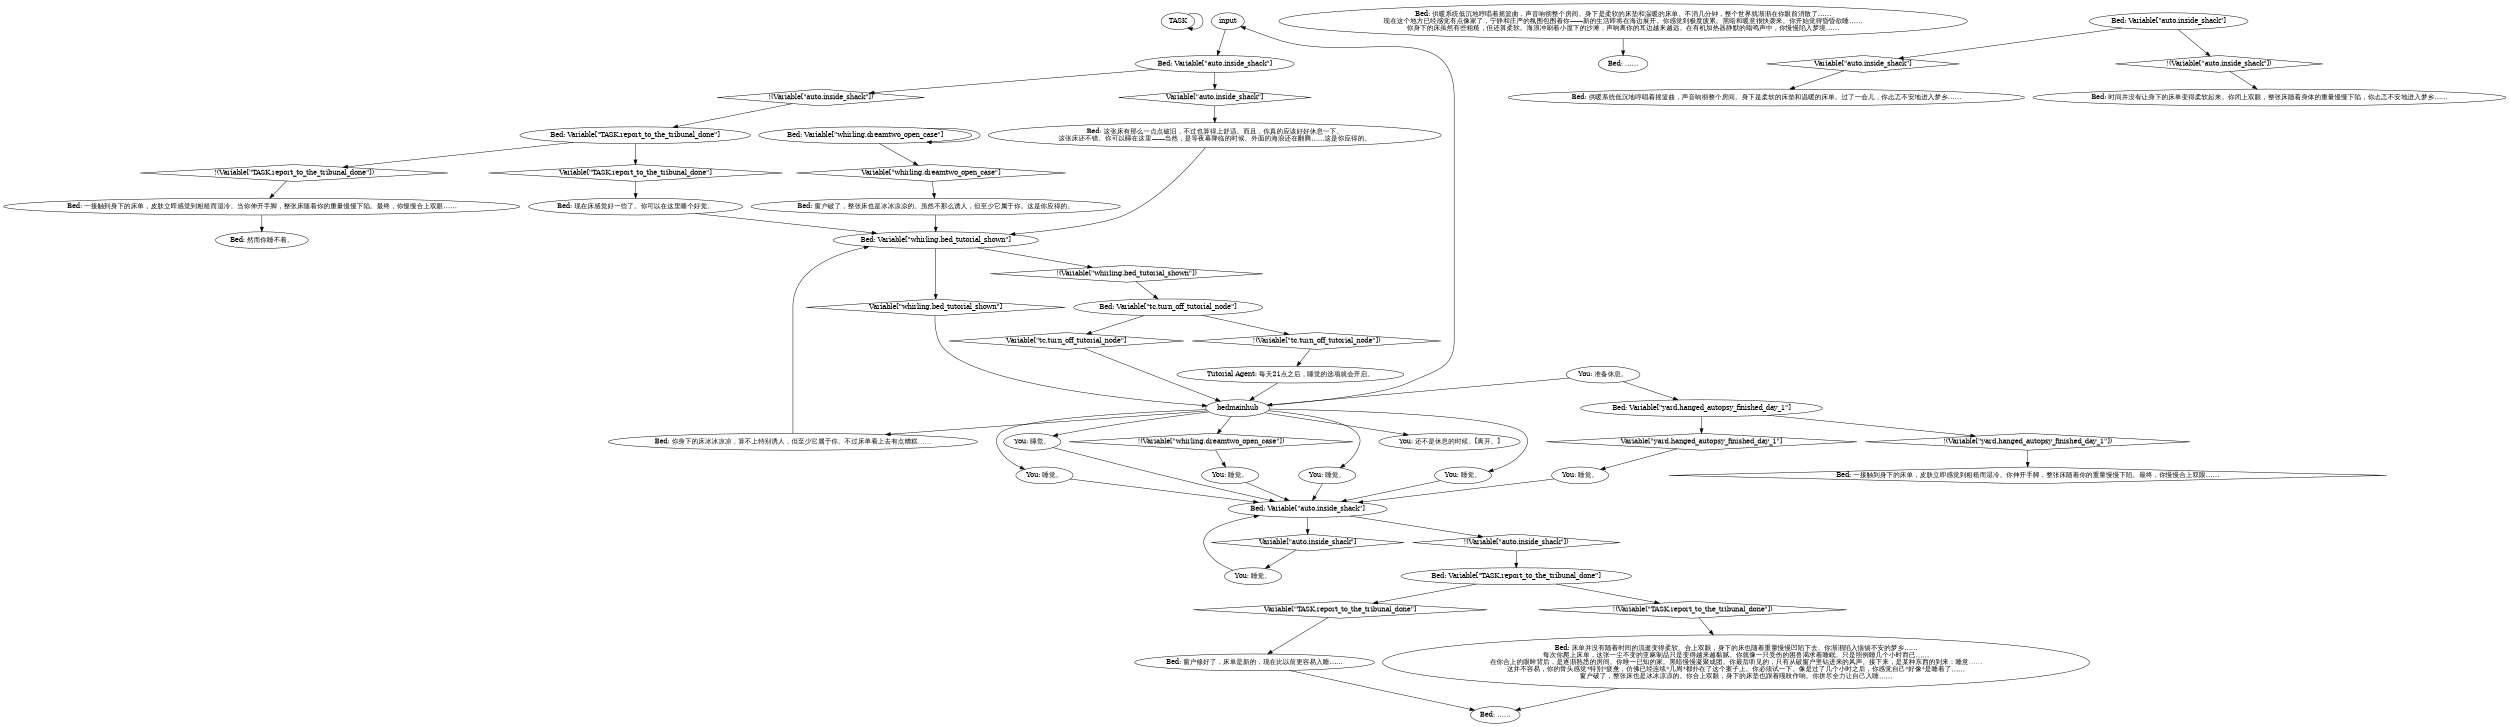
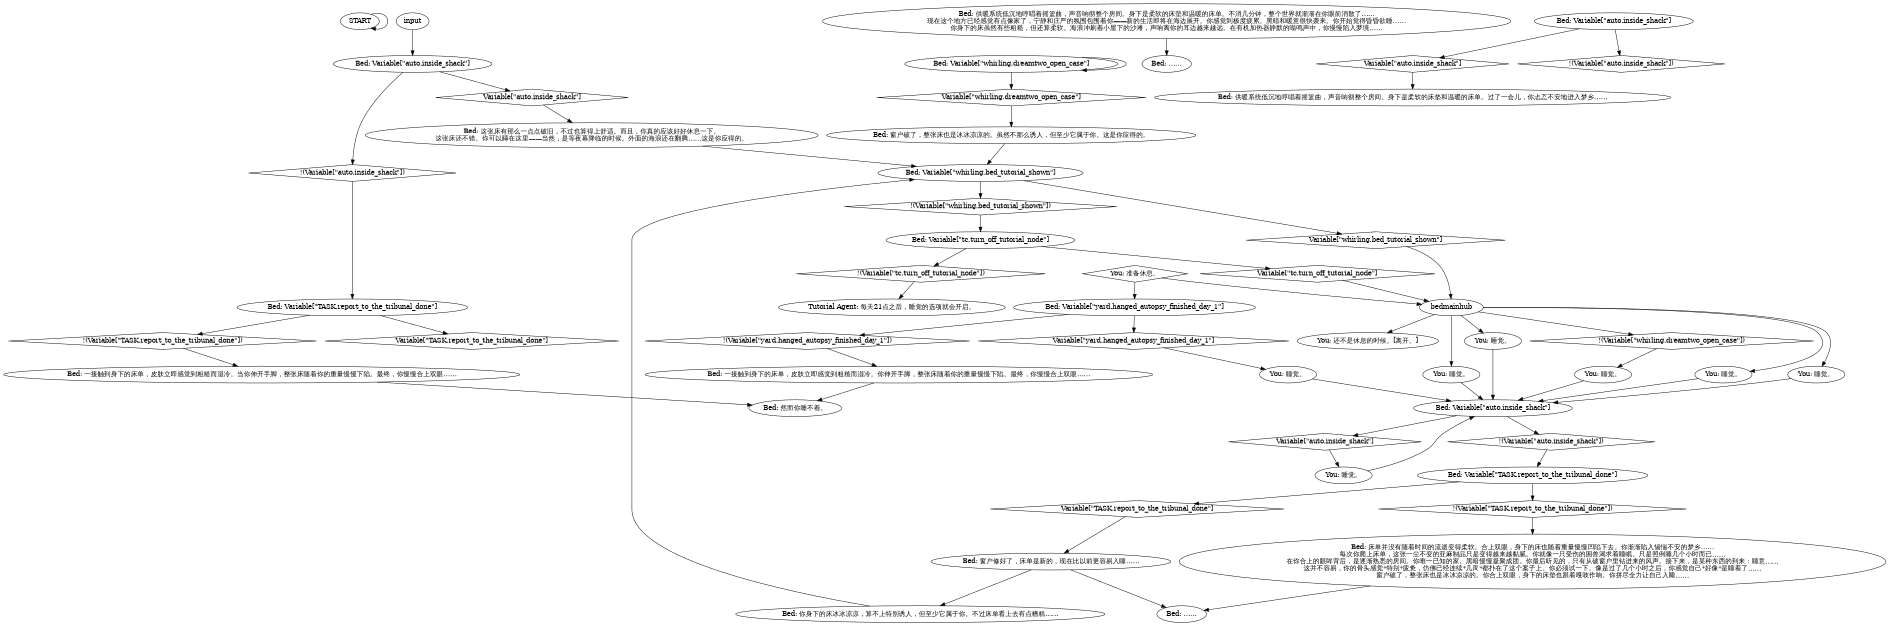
(1178, 21) -> (360, 21)
(2269, 98) -> none
(1454, 203) -> none
(636, 207) -> none
(1603, 375) -> (1135, 274)
(1266, 390) -> none
none -> (848, 391)
(1081, 420) -> (988, 587)
(2028, 475) -> (899, 375)
